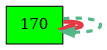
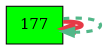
(35, 25) -> (35, 25)
